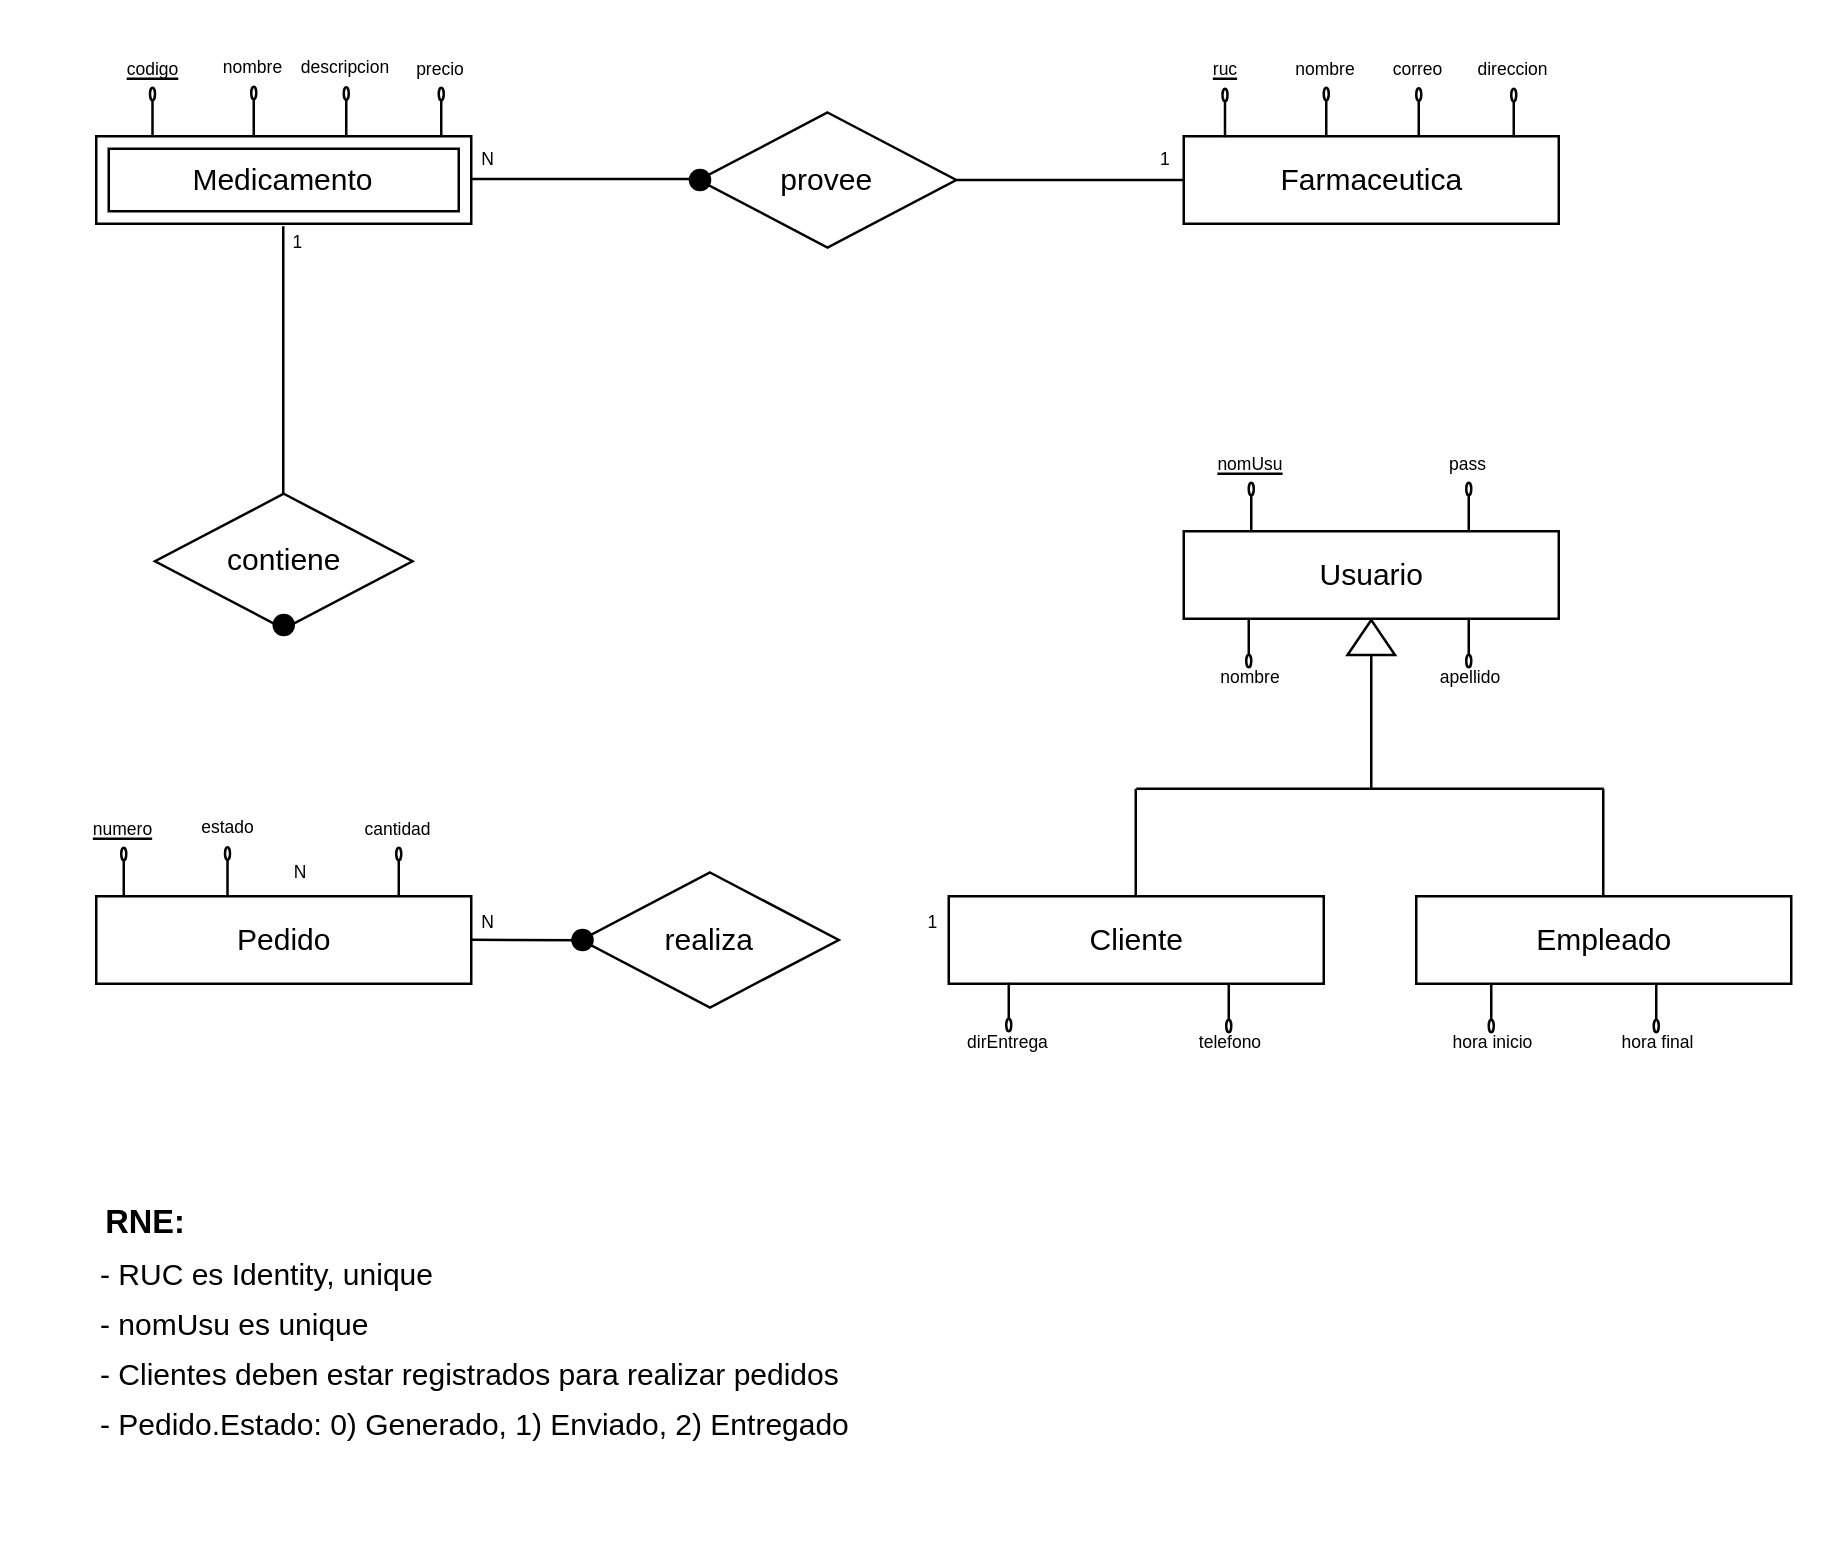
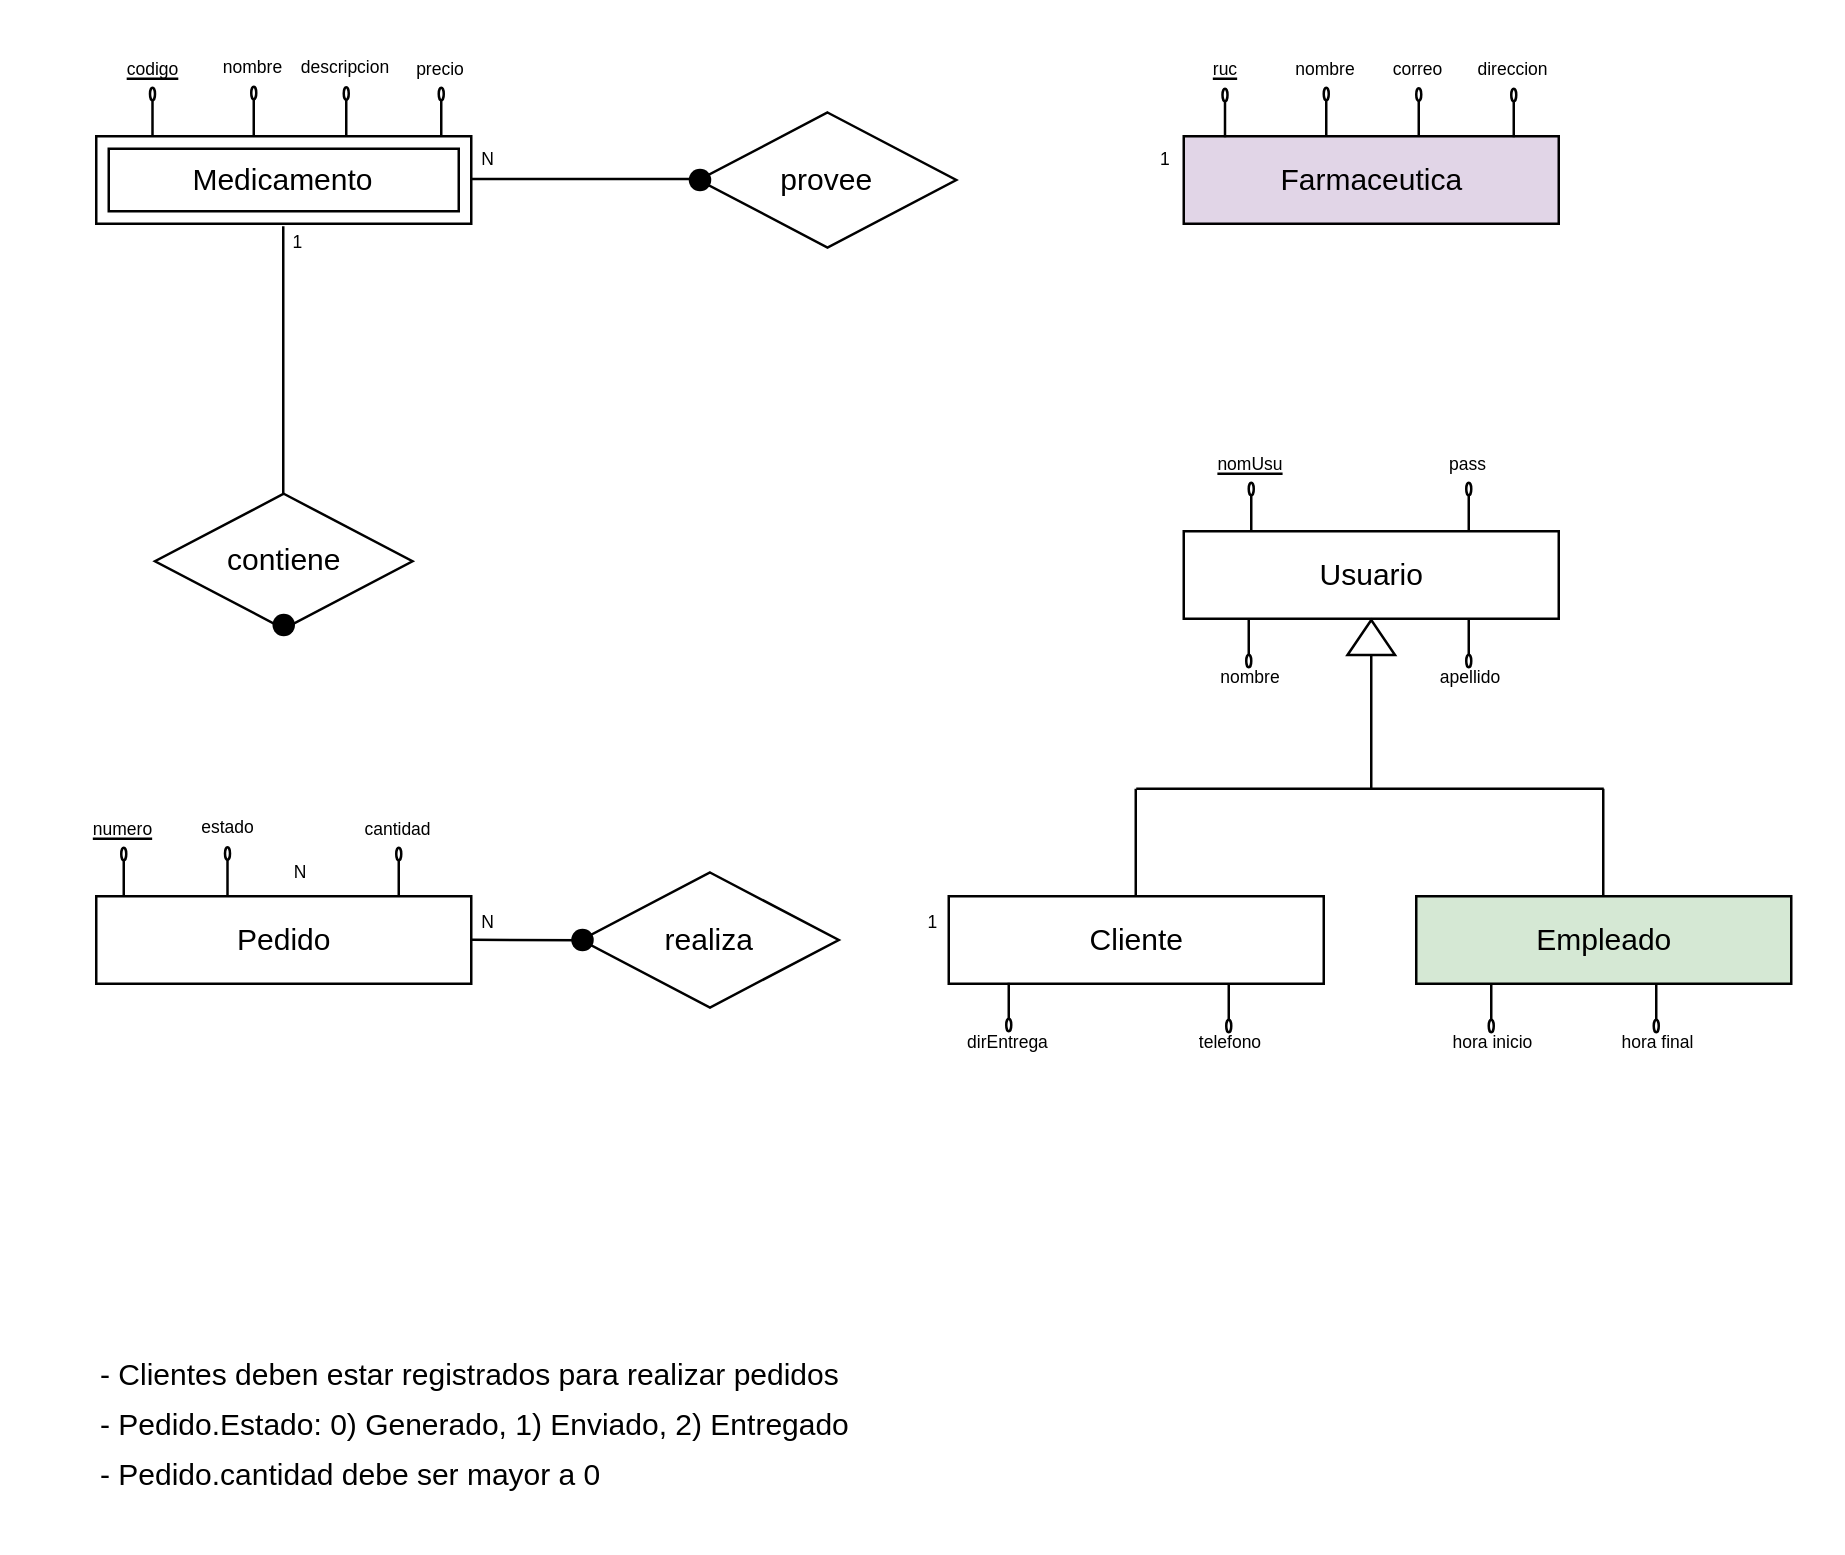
(1069, 180) -> none
(1371, 180) -> (1371, 180)
(1604, 940) -> (1604, 940)
(146, 1221) -> none
(531, 1276) -> none
(531, 1326) -> none
none -> (531, 1476)
